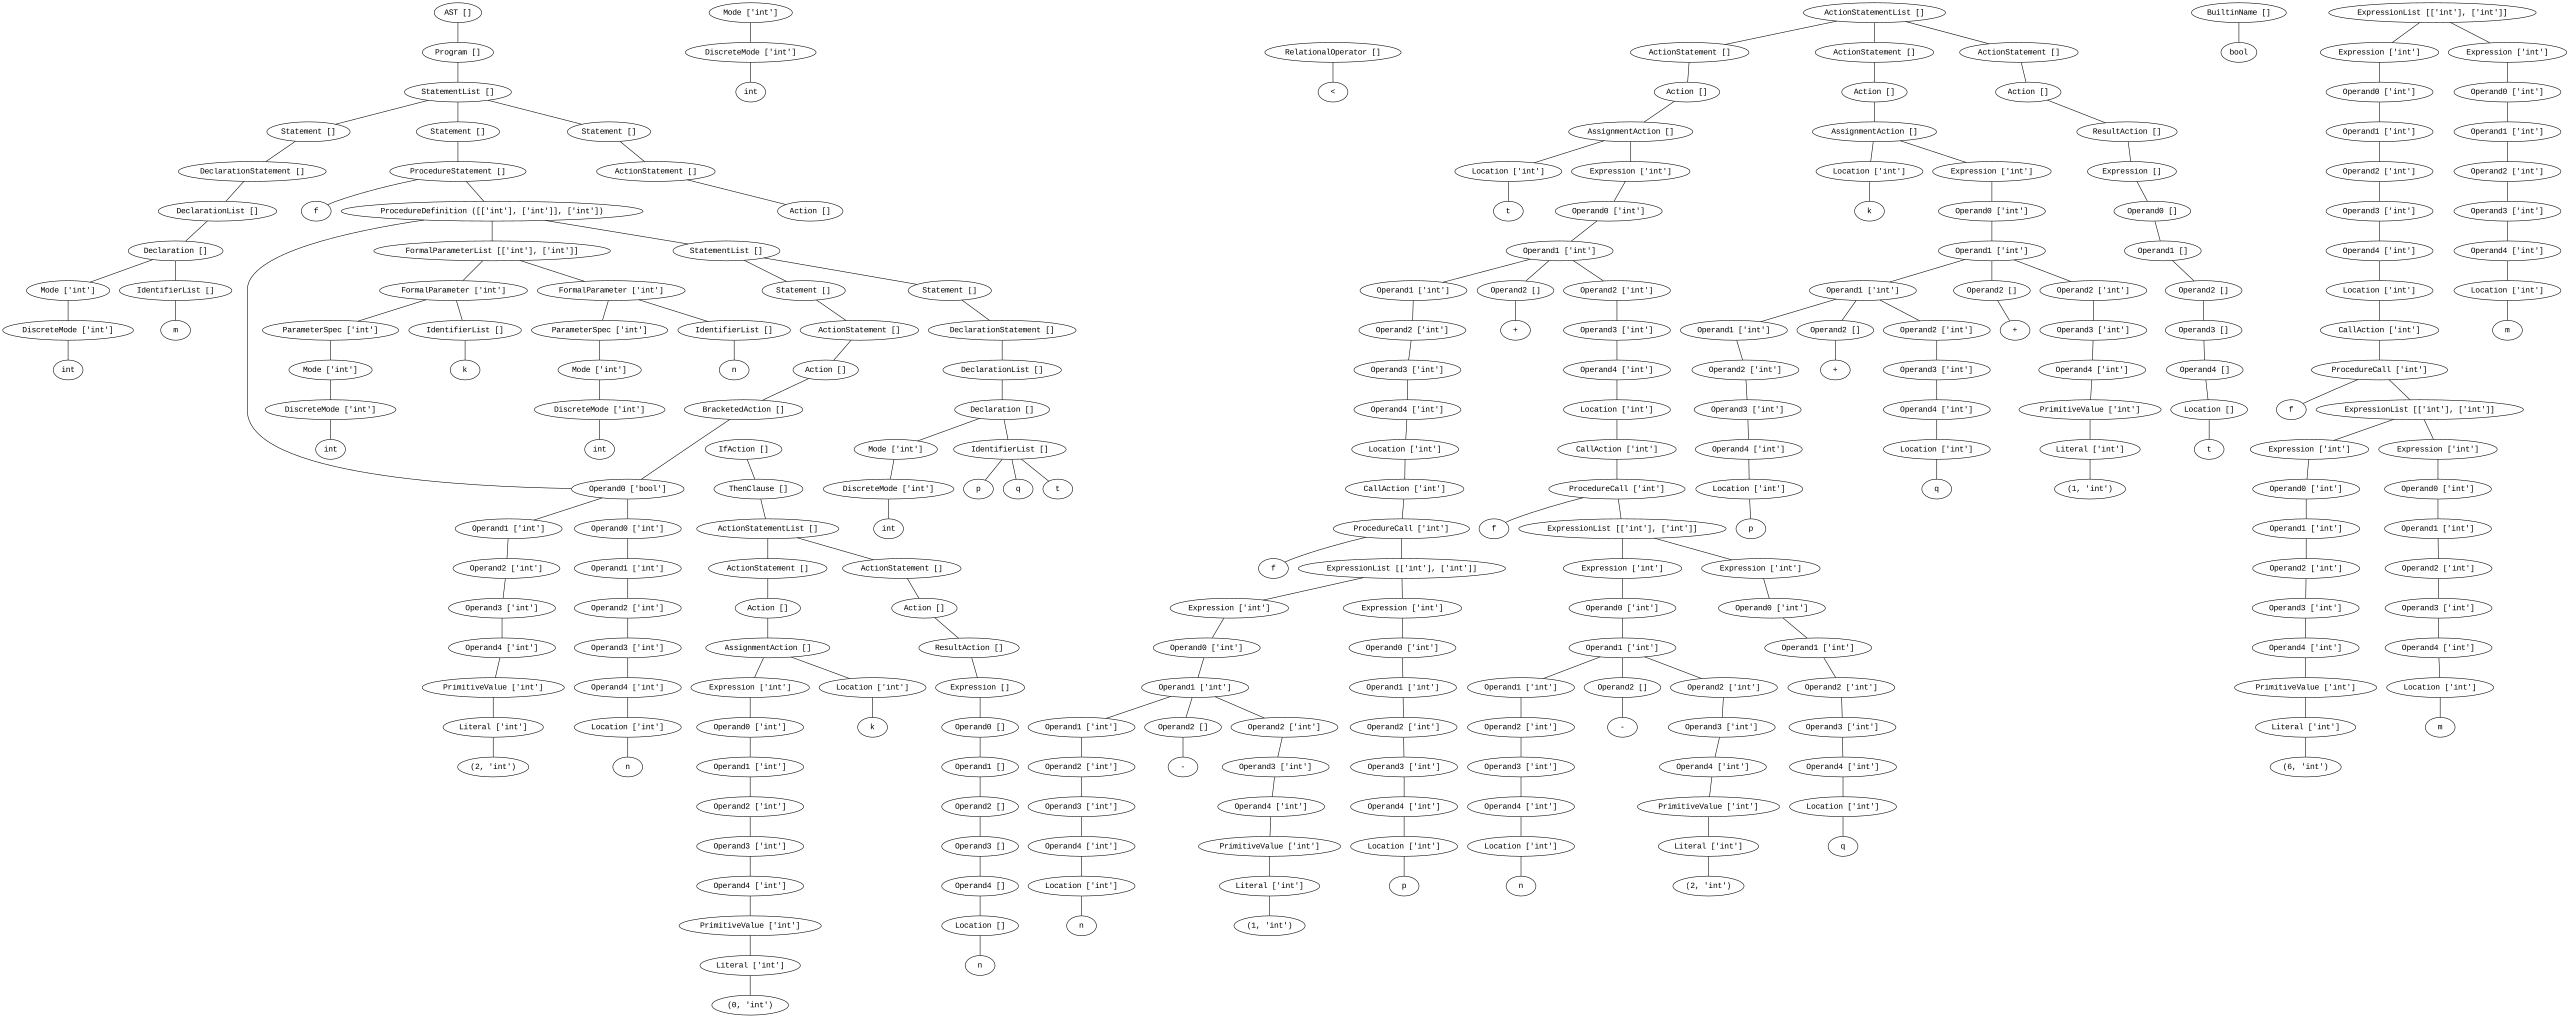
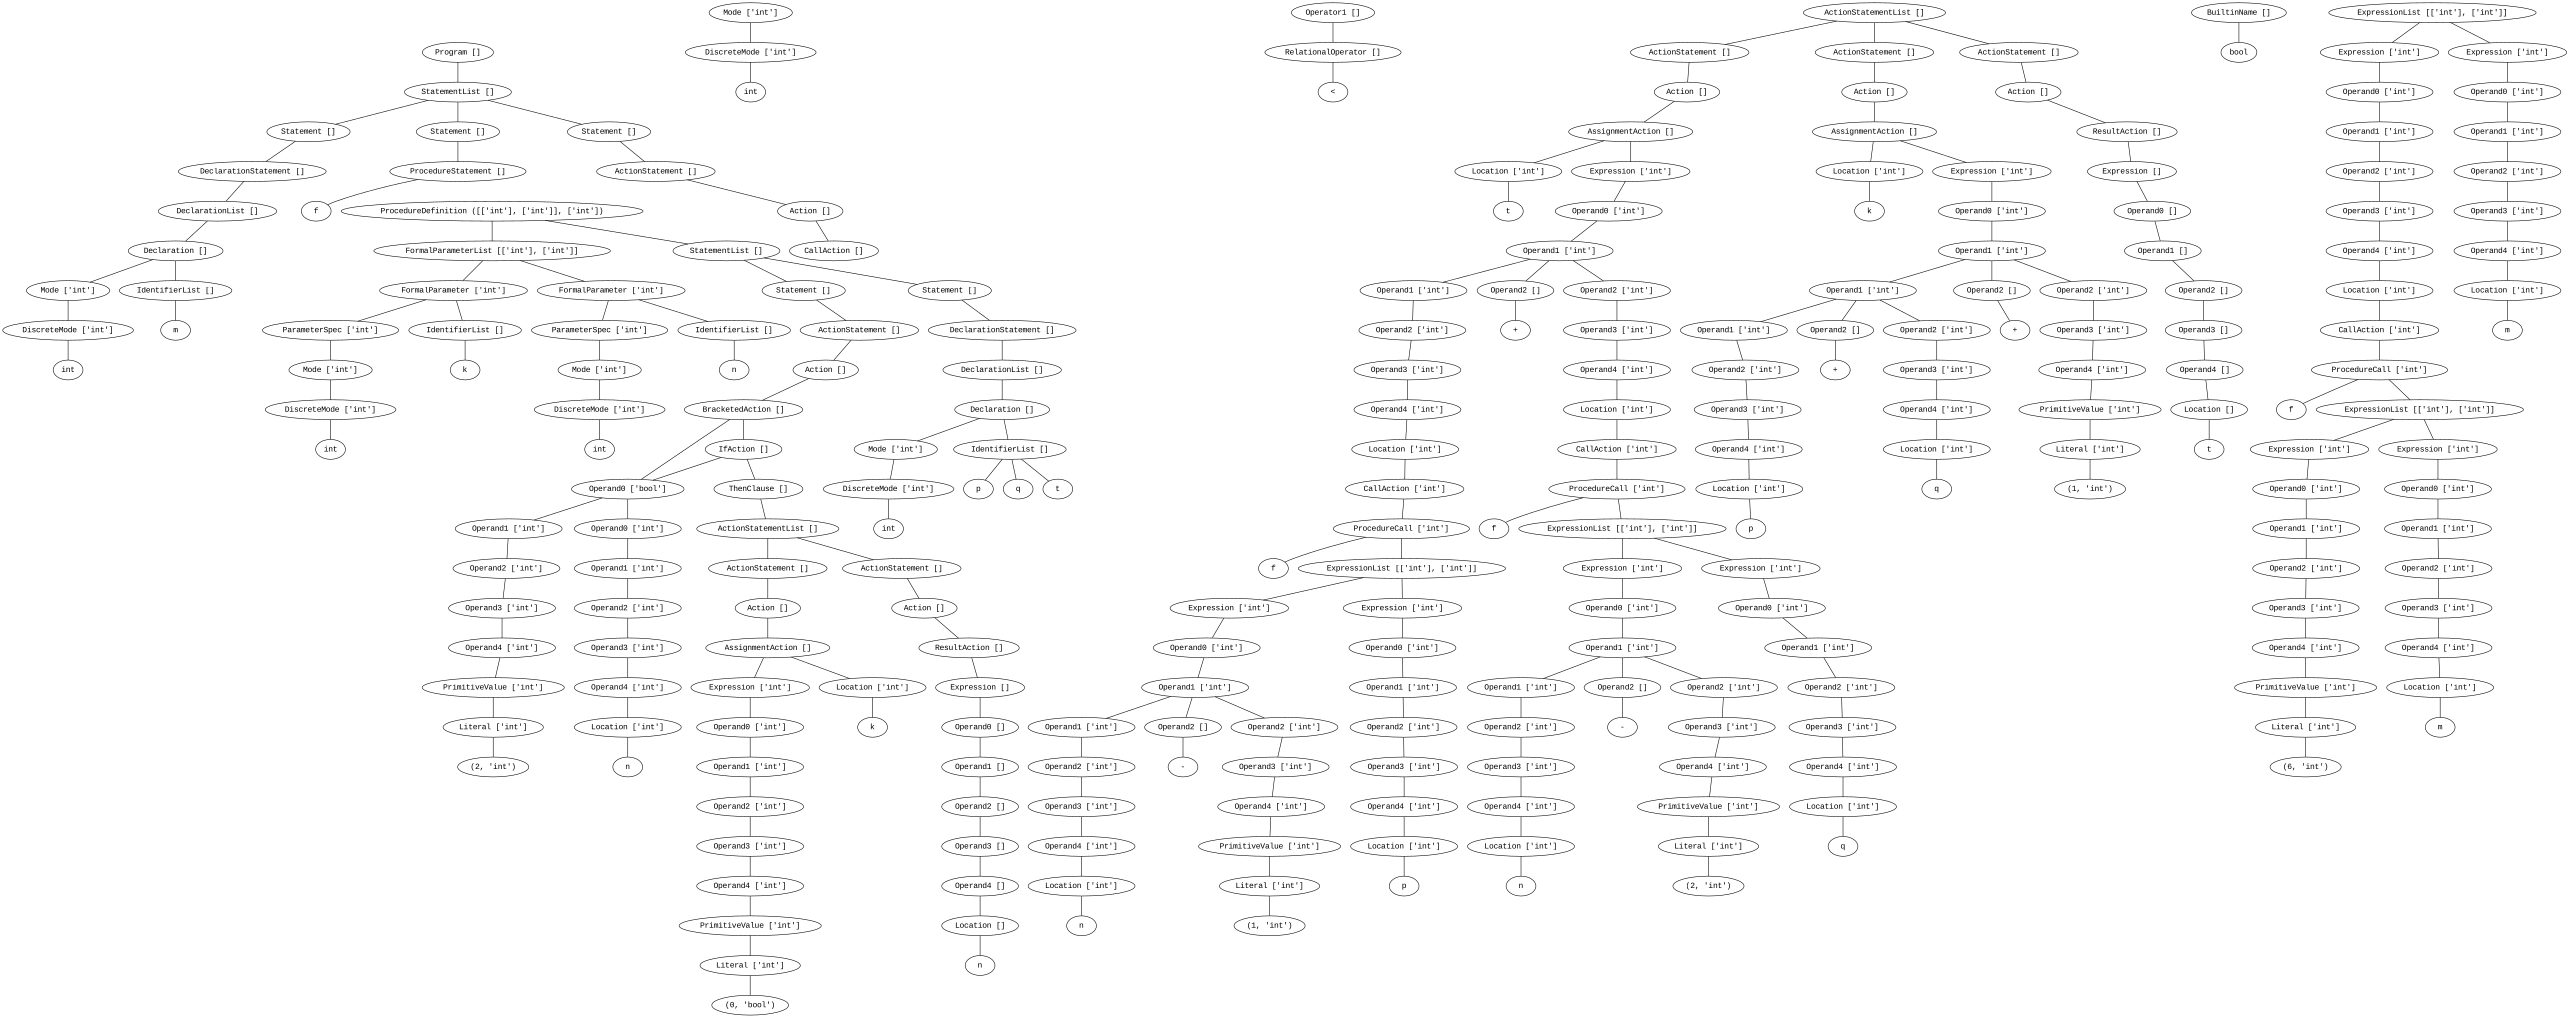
(458, 13) -> none
none -> (1333, 13)
(475, 191) -> none
none -> (834, 251)
(253, 424) -> (687, 469)
none -> (744, 430)
(750, 1005) -> (750, 1005)
